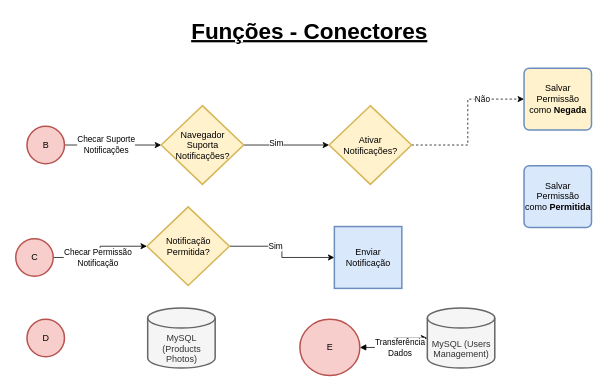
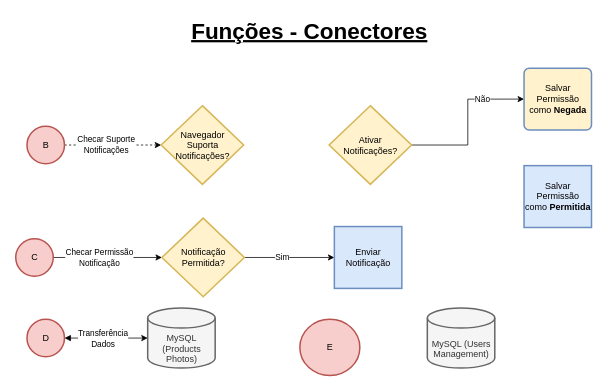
(144, 145) -> (144, 145)
(276, 145) -> none
(466, 145) -> (466, 145)
(558, 196) -> (558, 196)
(188, 246) -> (203, 257)
none -> (105, 338)
(404, 338) -> none
